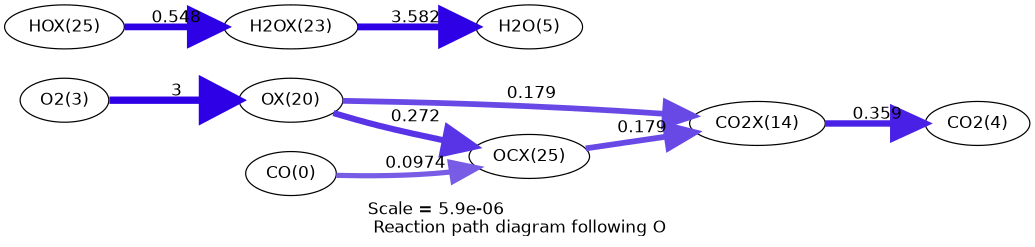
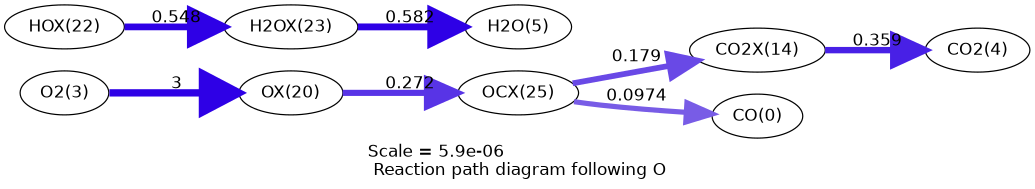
(413, 18) -> (408, 18)
(64, 27) -> (64, 27)
(504, 105) -> none
(394, 175) -> (630, 108)
